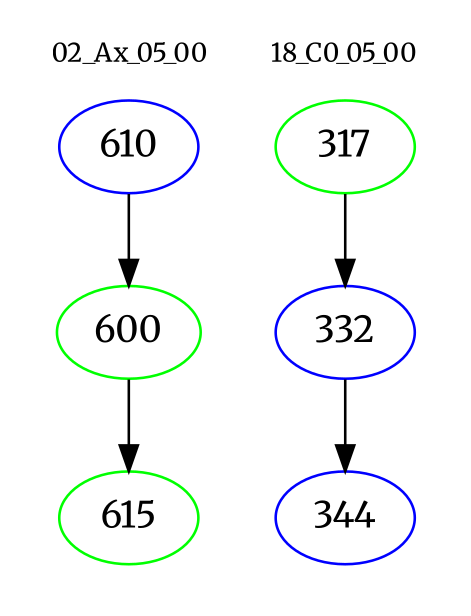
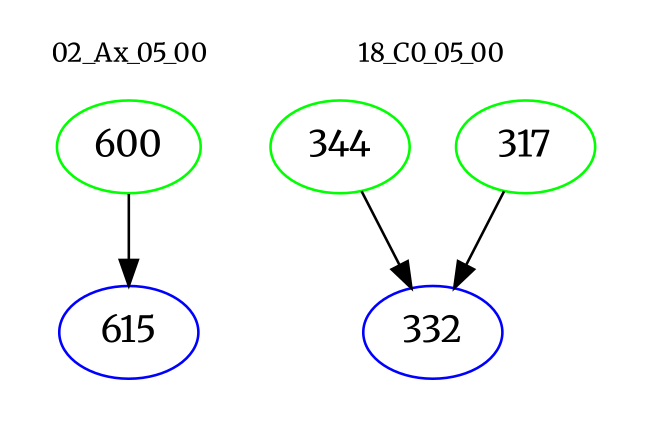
(129, 147) -> none
(345, 412) -> (381, 228)
(129, 518) -> (129, 332)
(345, 518) -> (340, 147)
